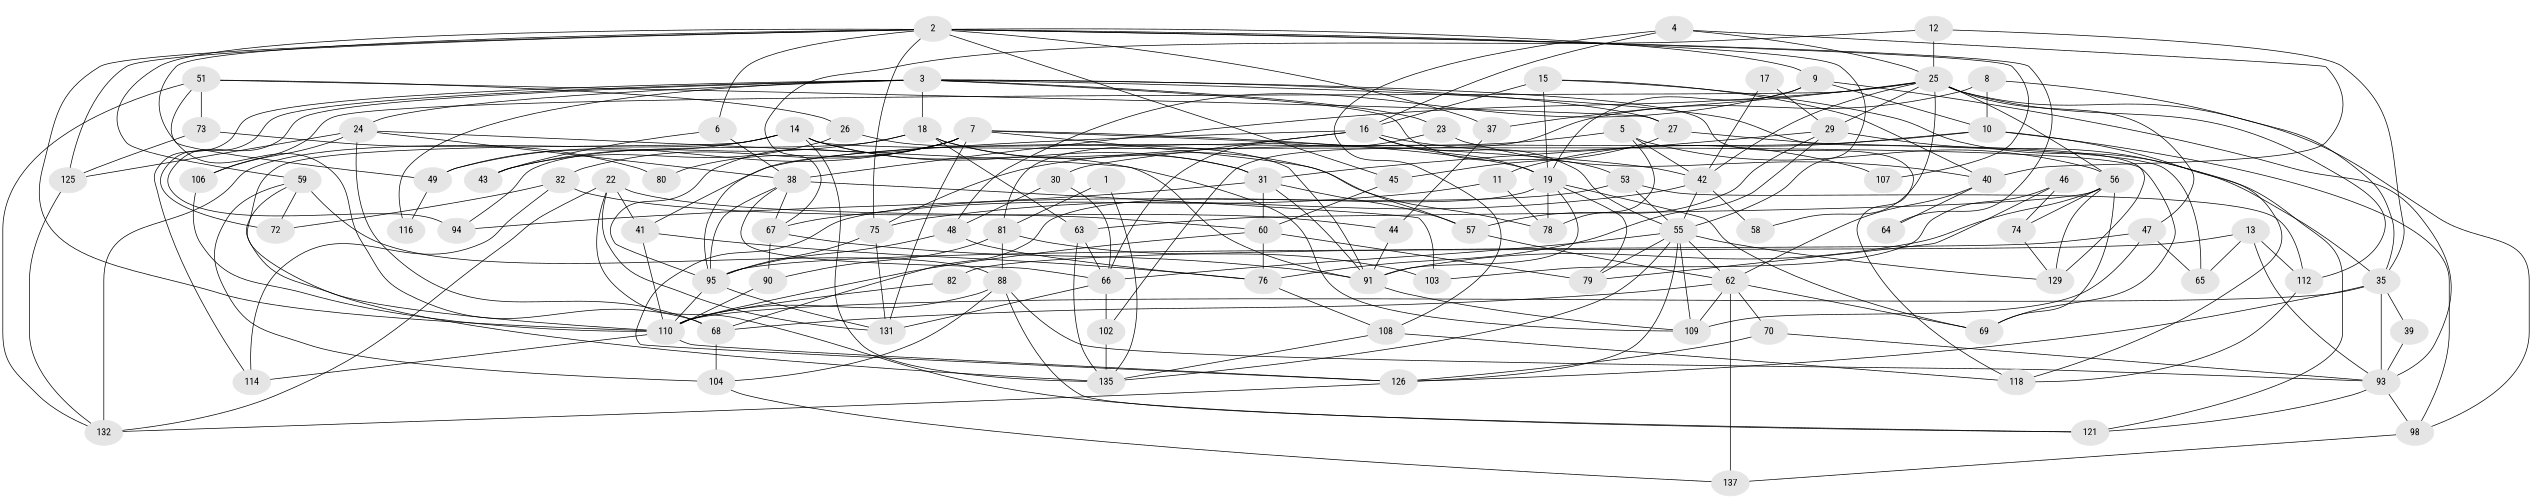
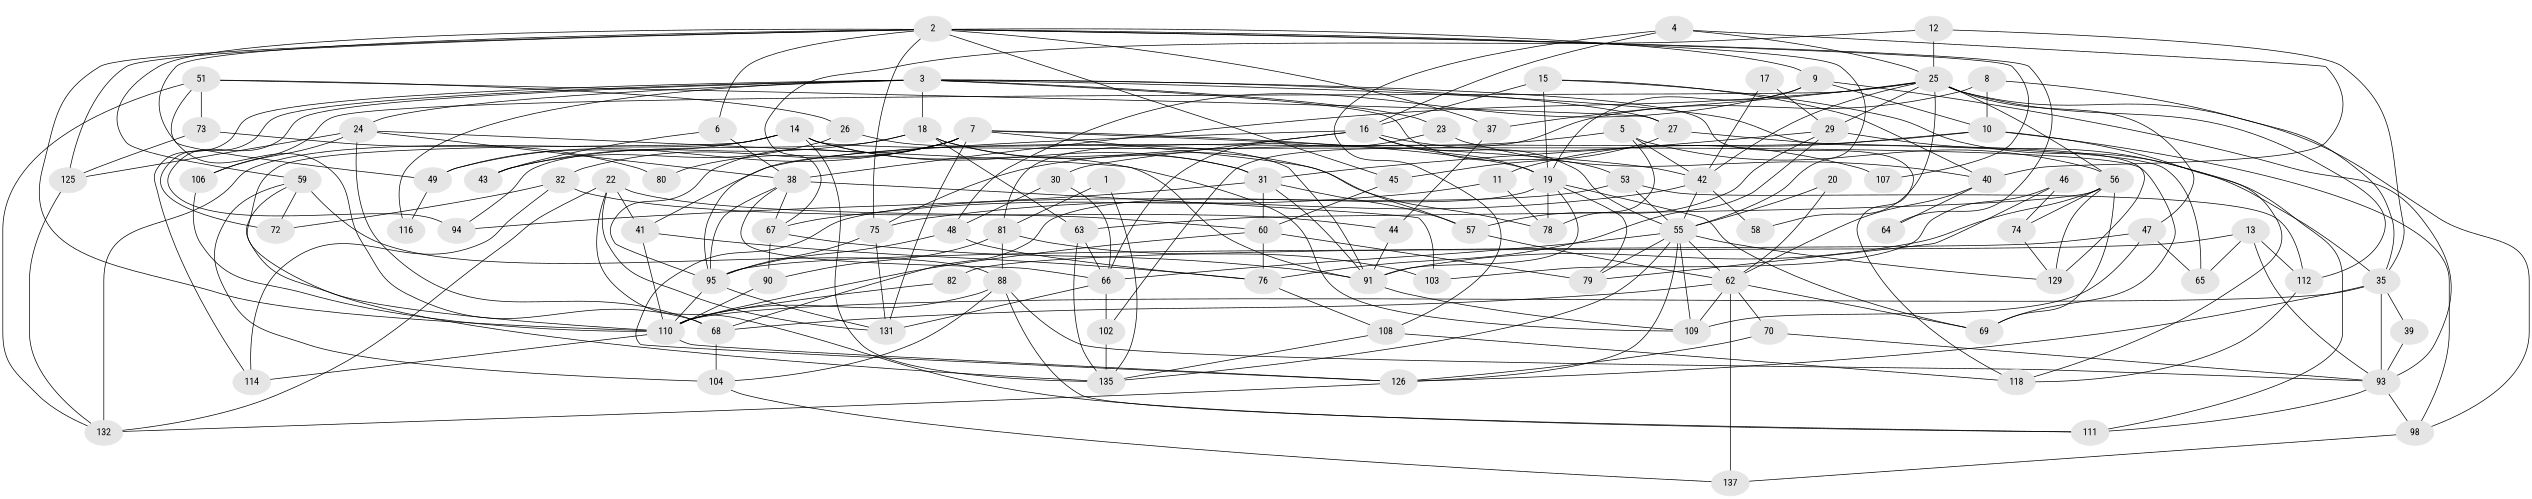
none -> (1833, 180)
(2090, 433) -> (2090, 433)
